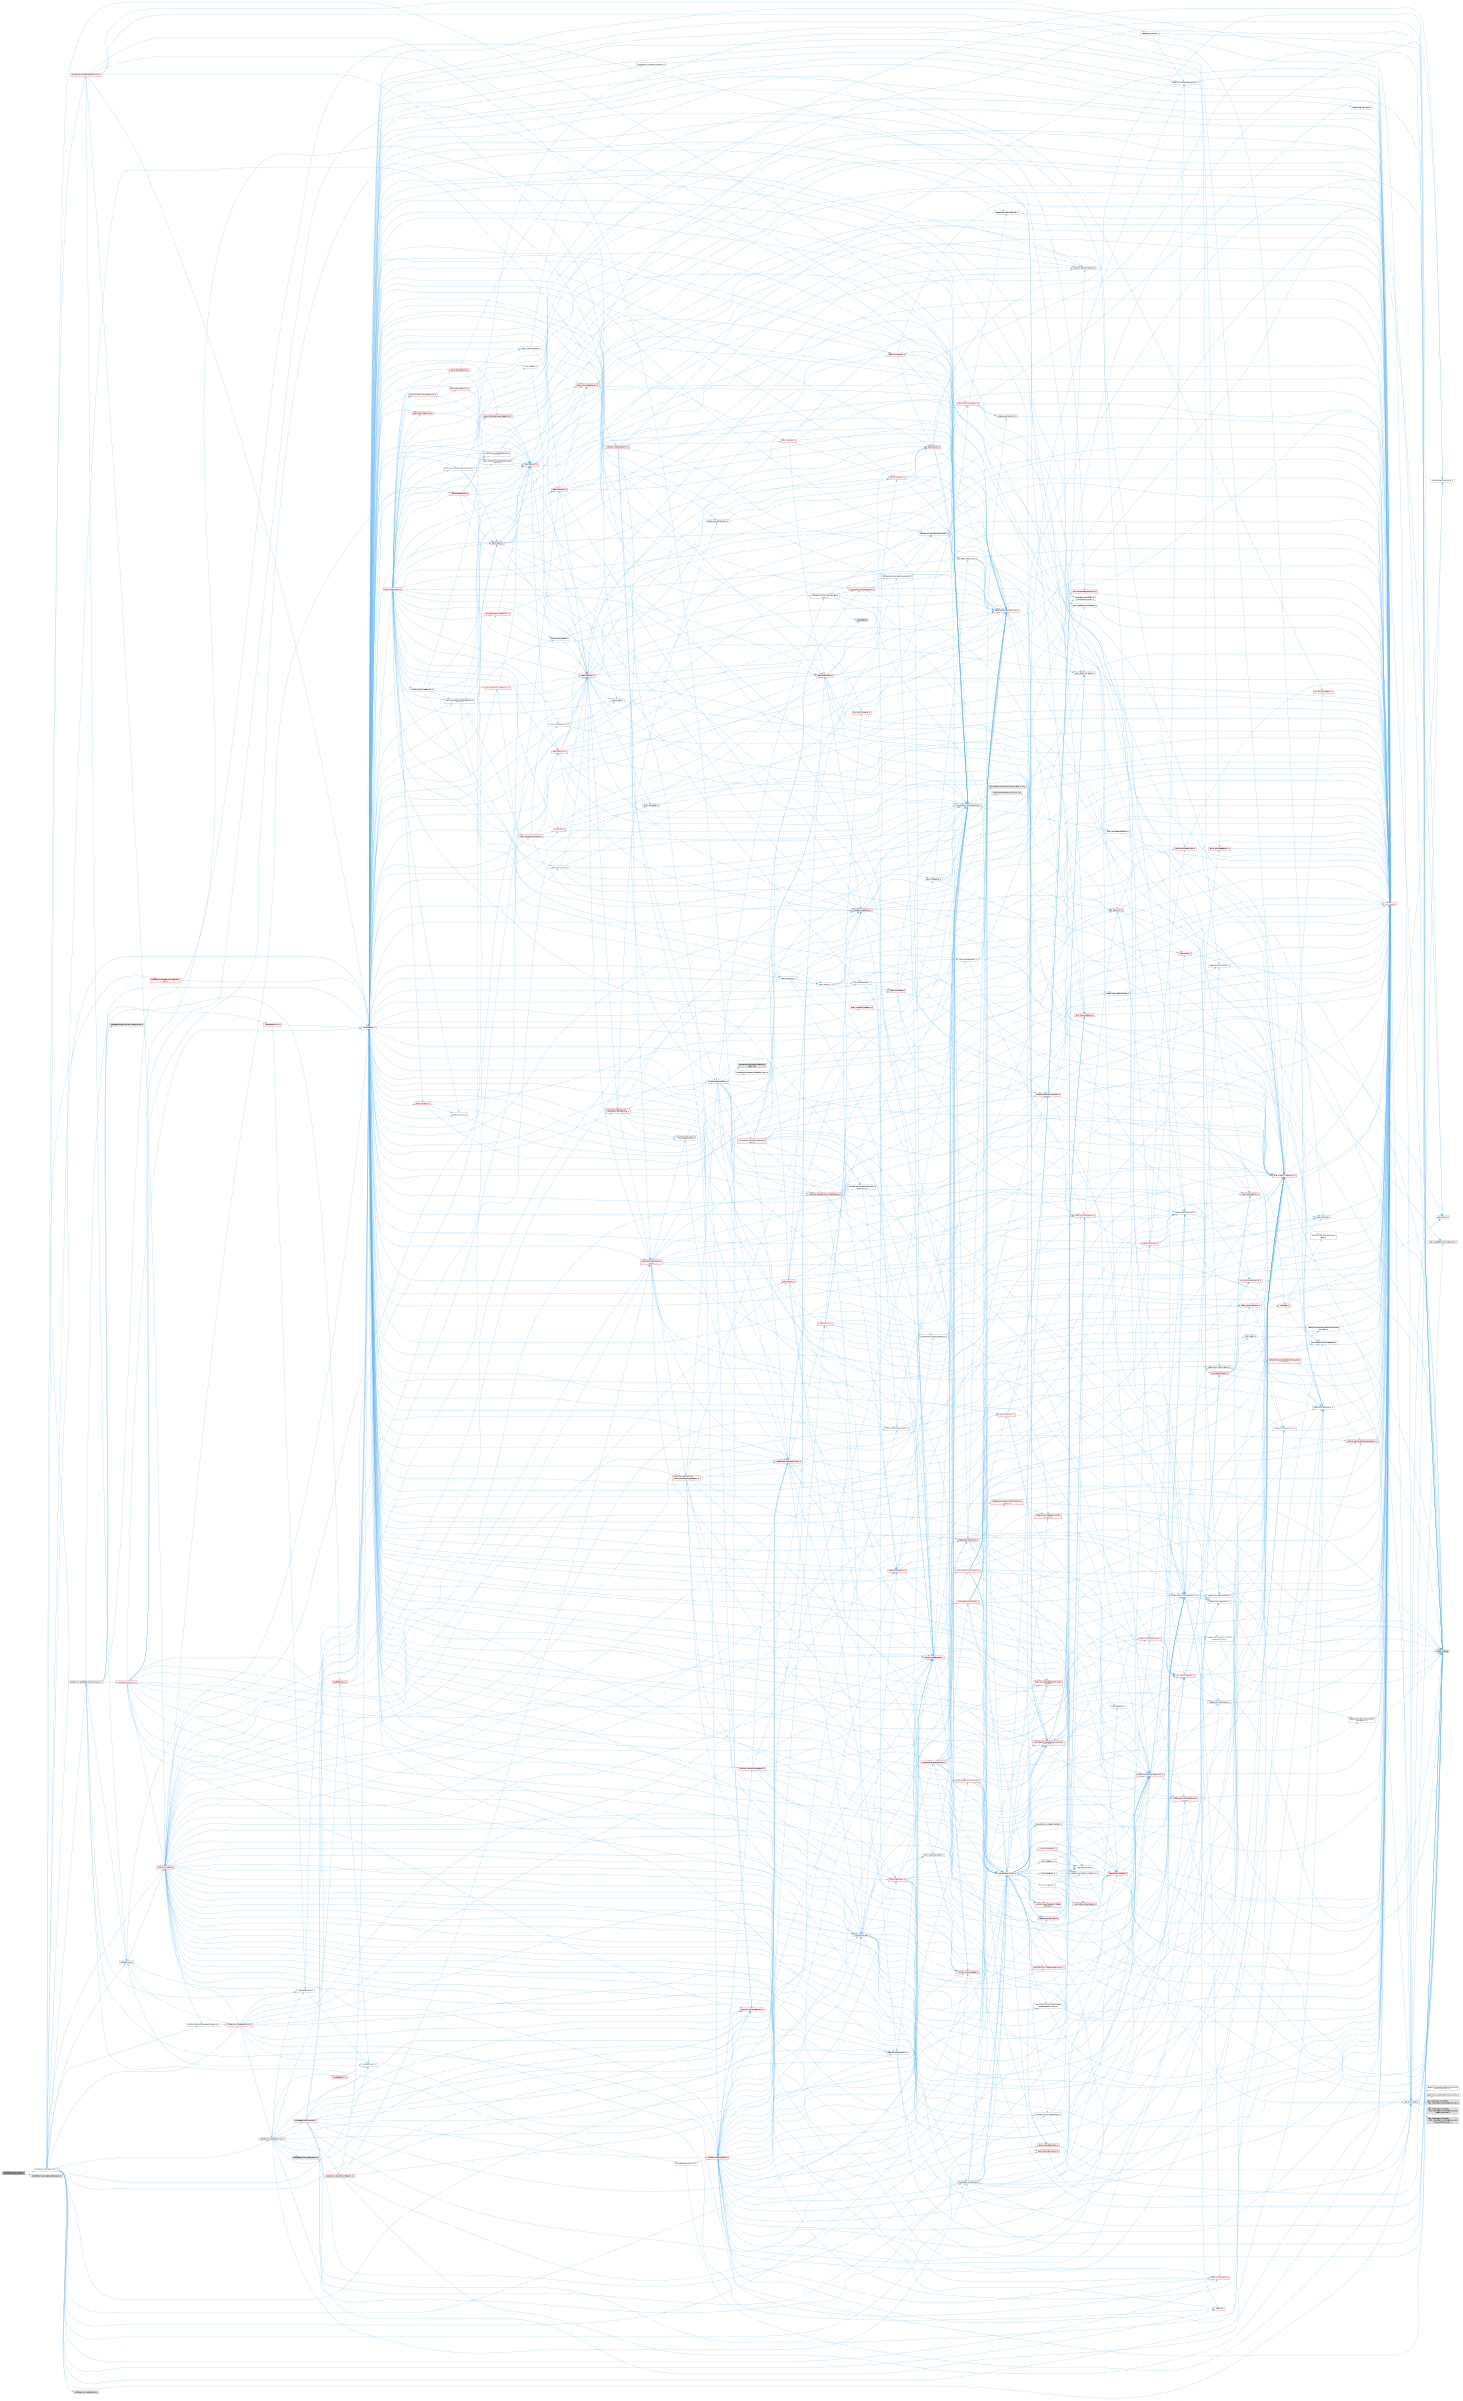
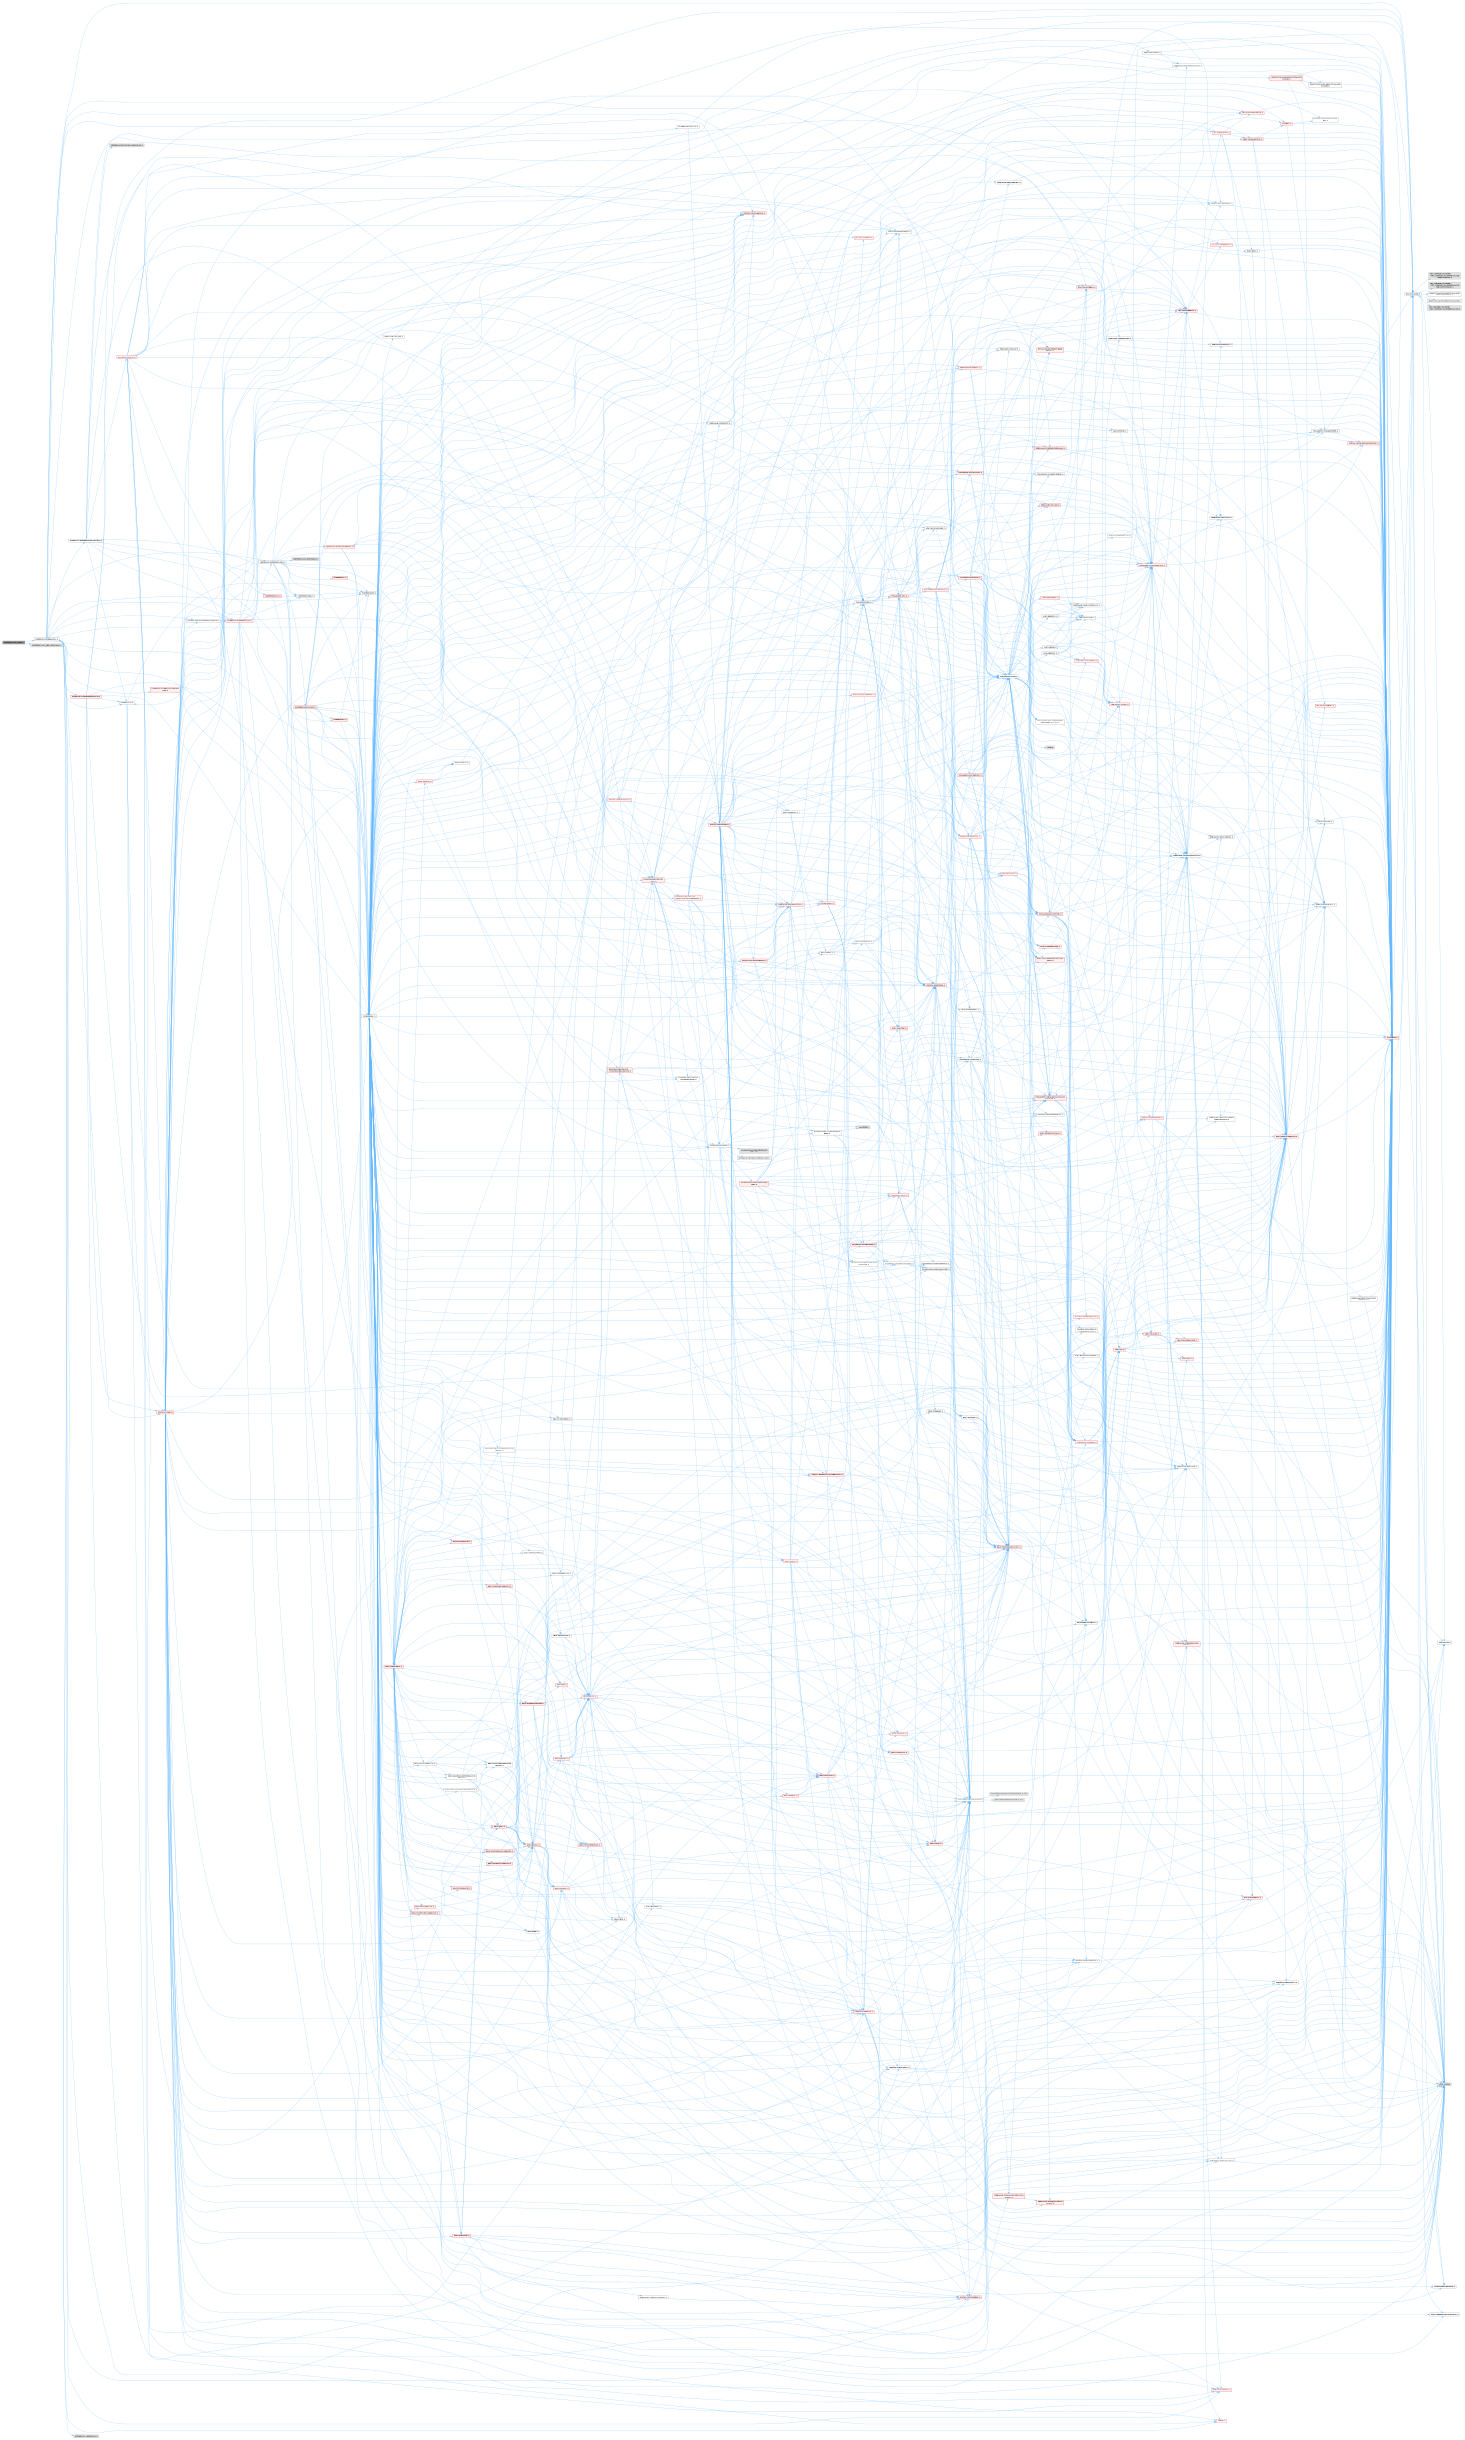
none -> (1050, 747)
(557, 1705) -> (633, 844)
